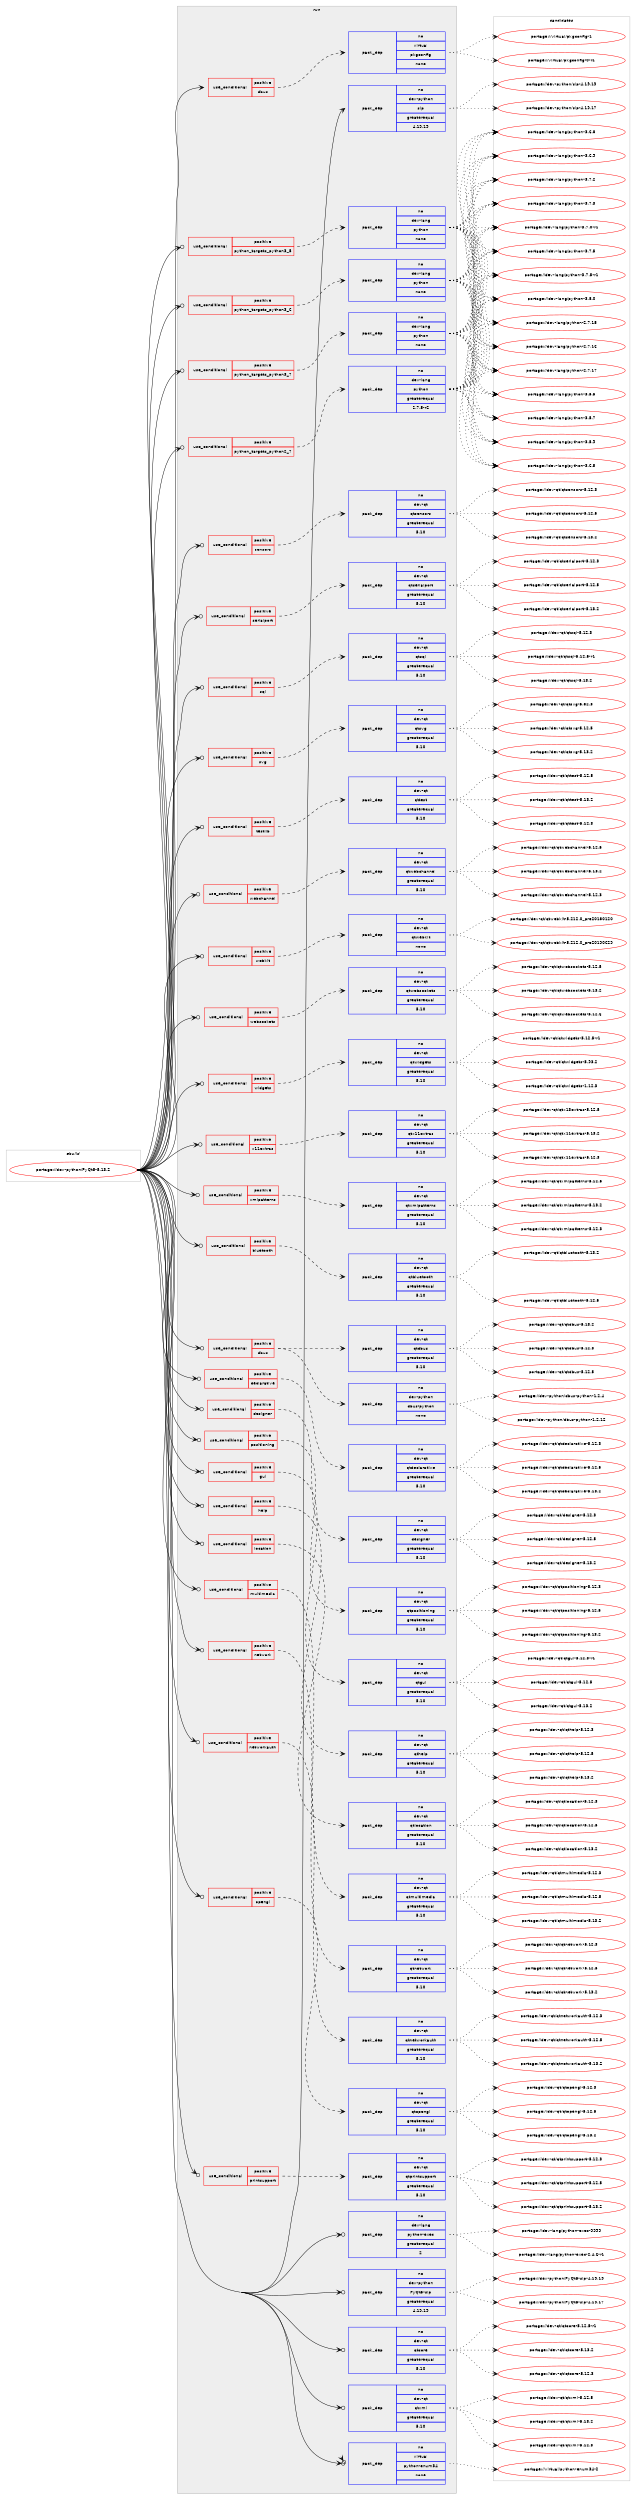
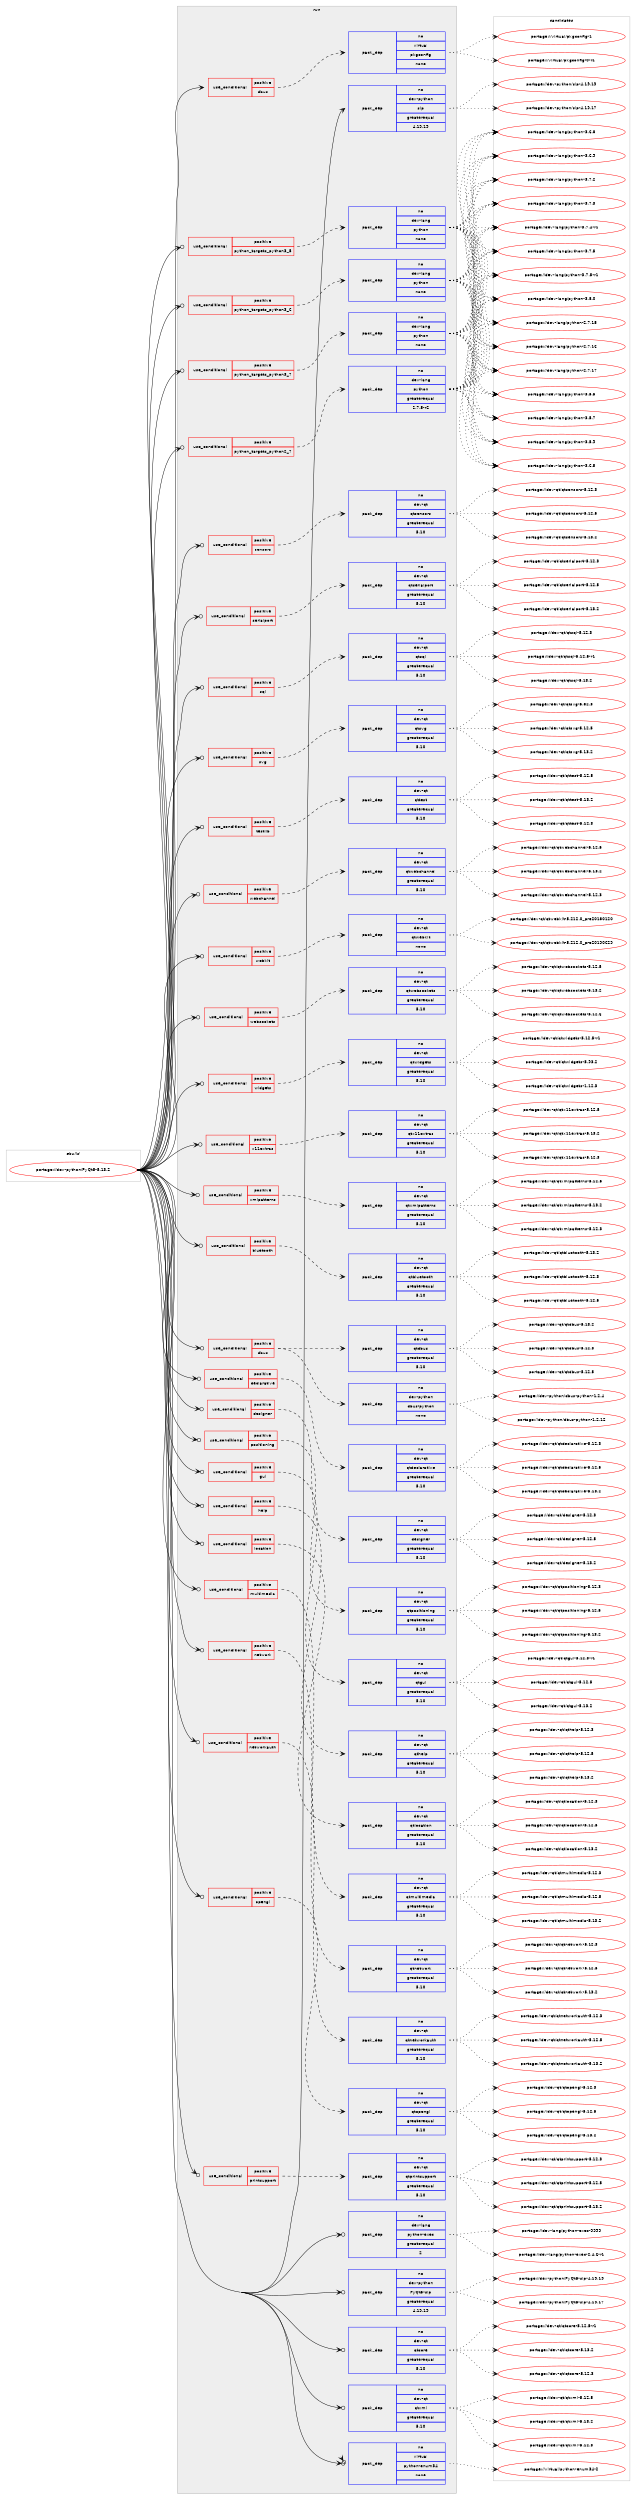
(562, 227) -> (562, 227)
(562, 1110) -> (562, 1110)
none -> (562, 1277)
